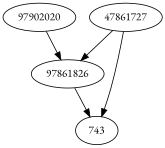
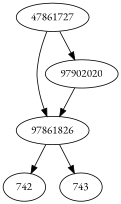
(115, 71) -> (65, 42)
none -> (24, 187)
